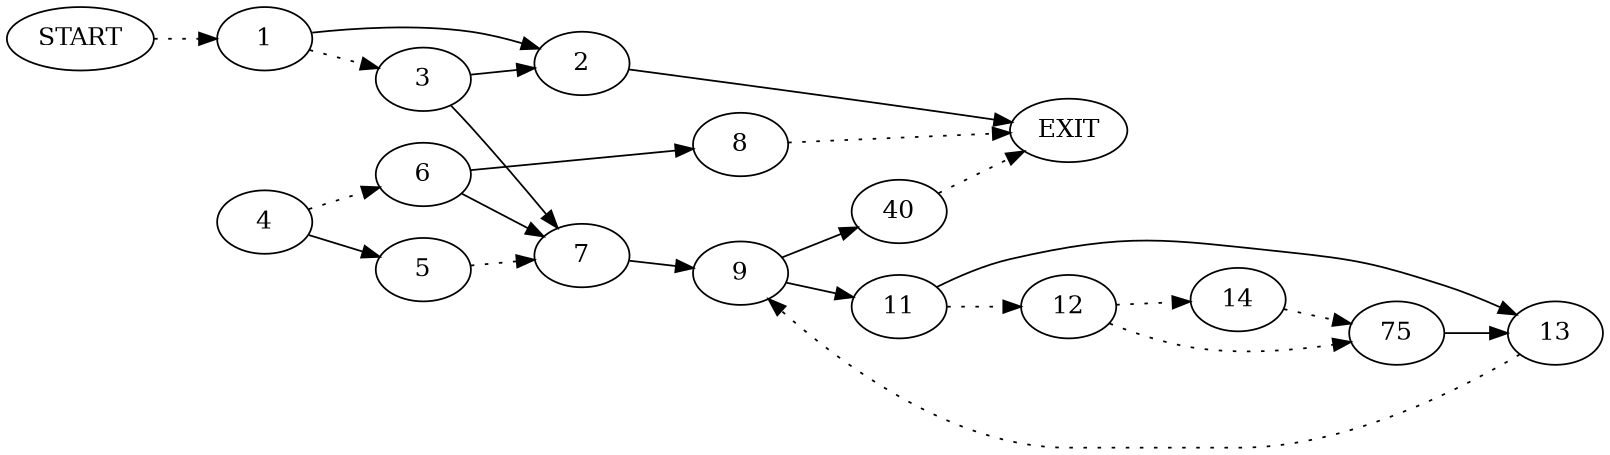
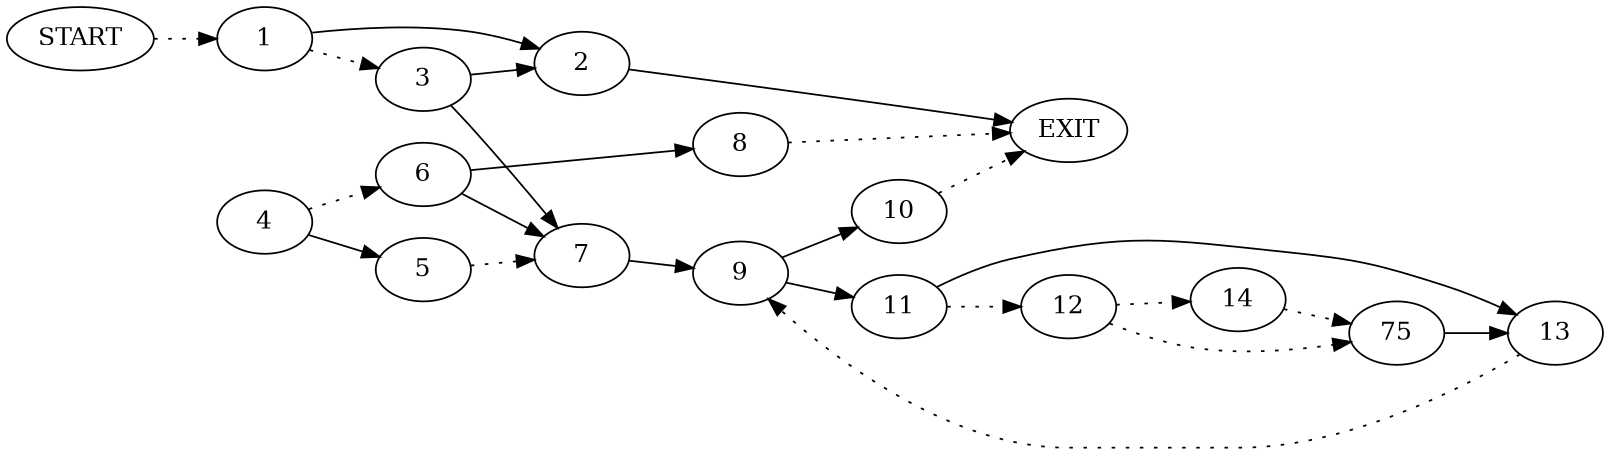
(899, 212) -> (899, 212)
